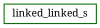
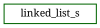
(50, 14) -> (50, 14)
